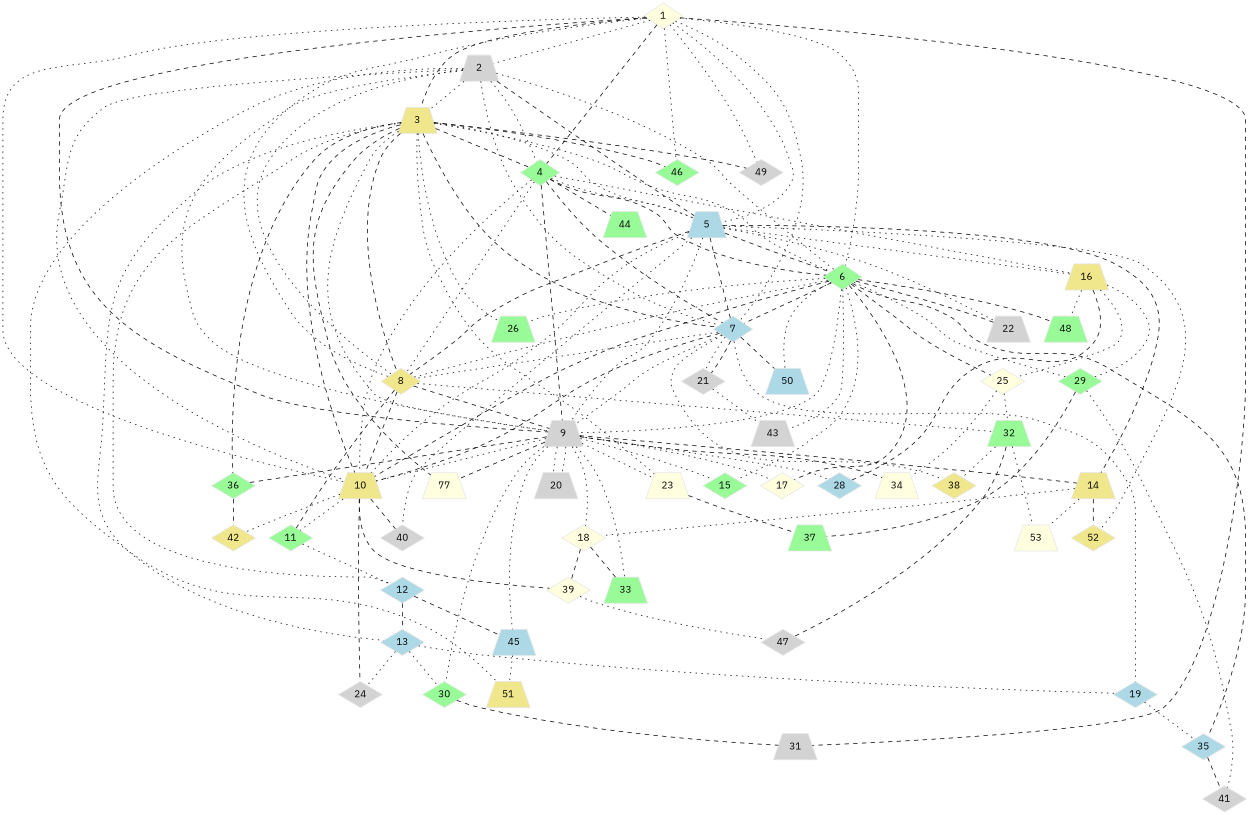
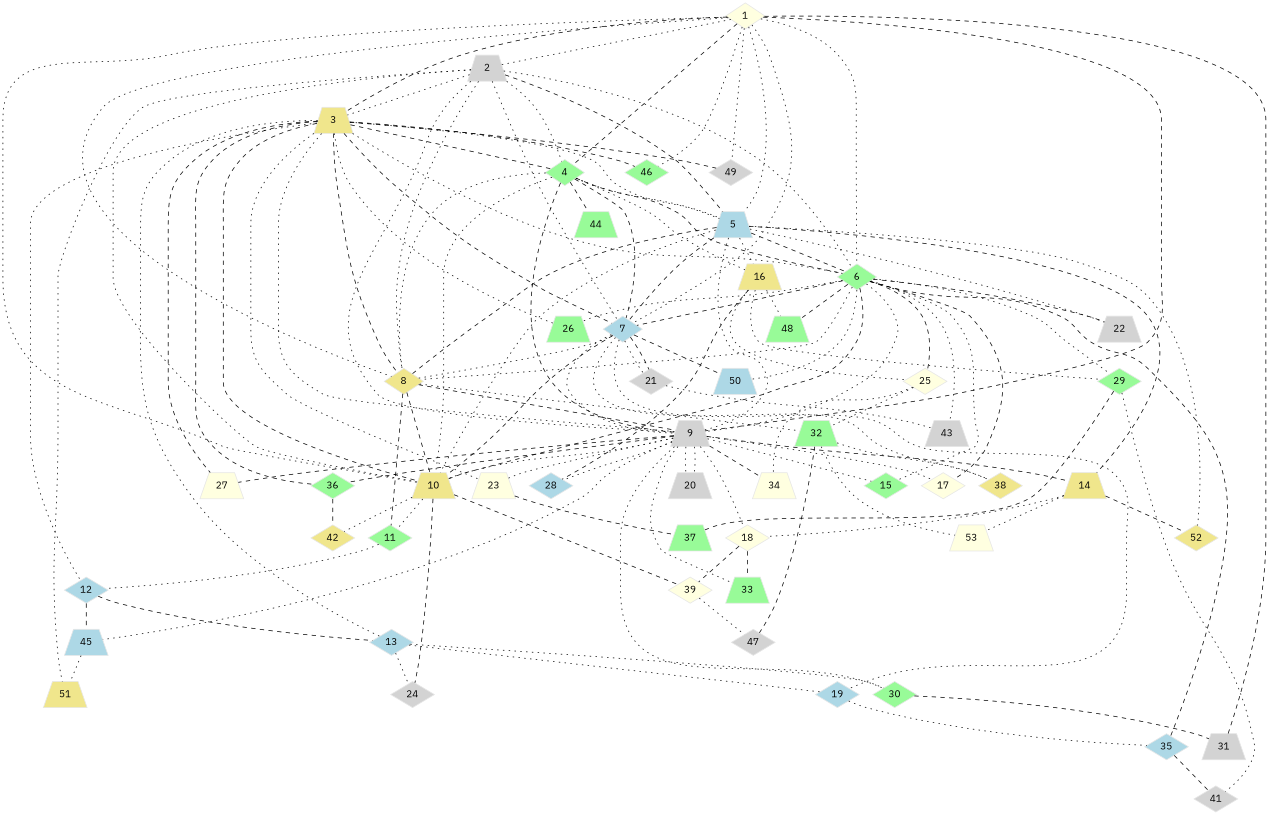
(444, 486) -> (222, 486)
(402, 538) -> none
